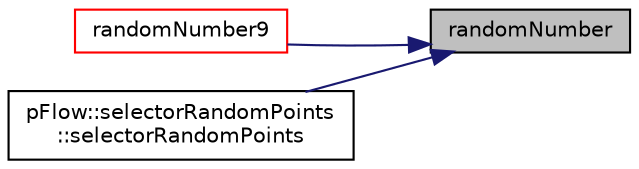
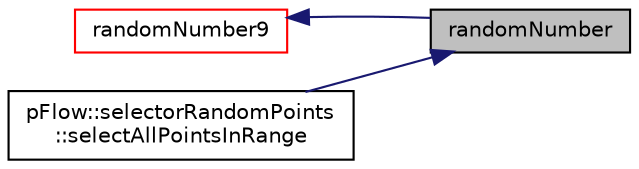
(348, 46) -> (370, 17)
(181, 125) -> (181, 125)
